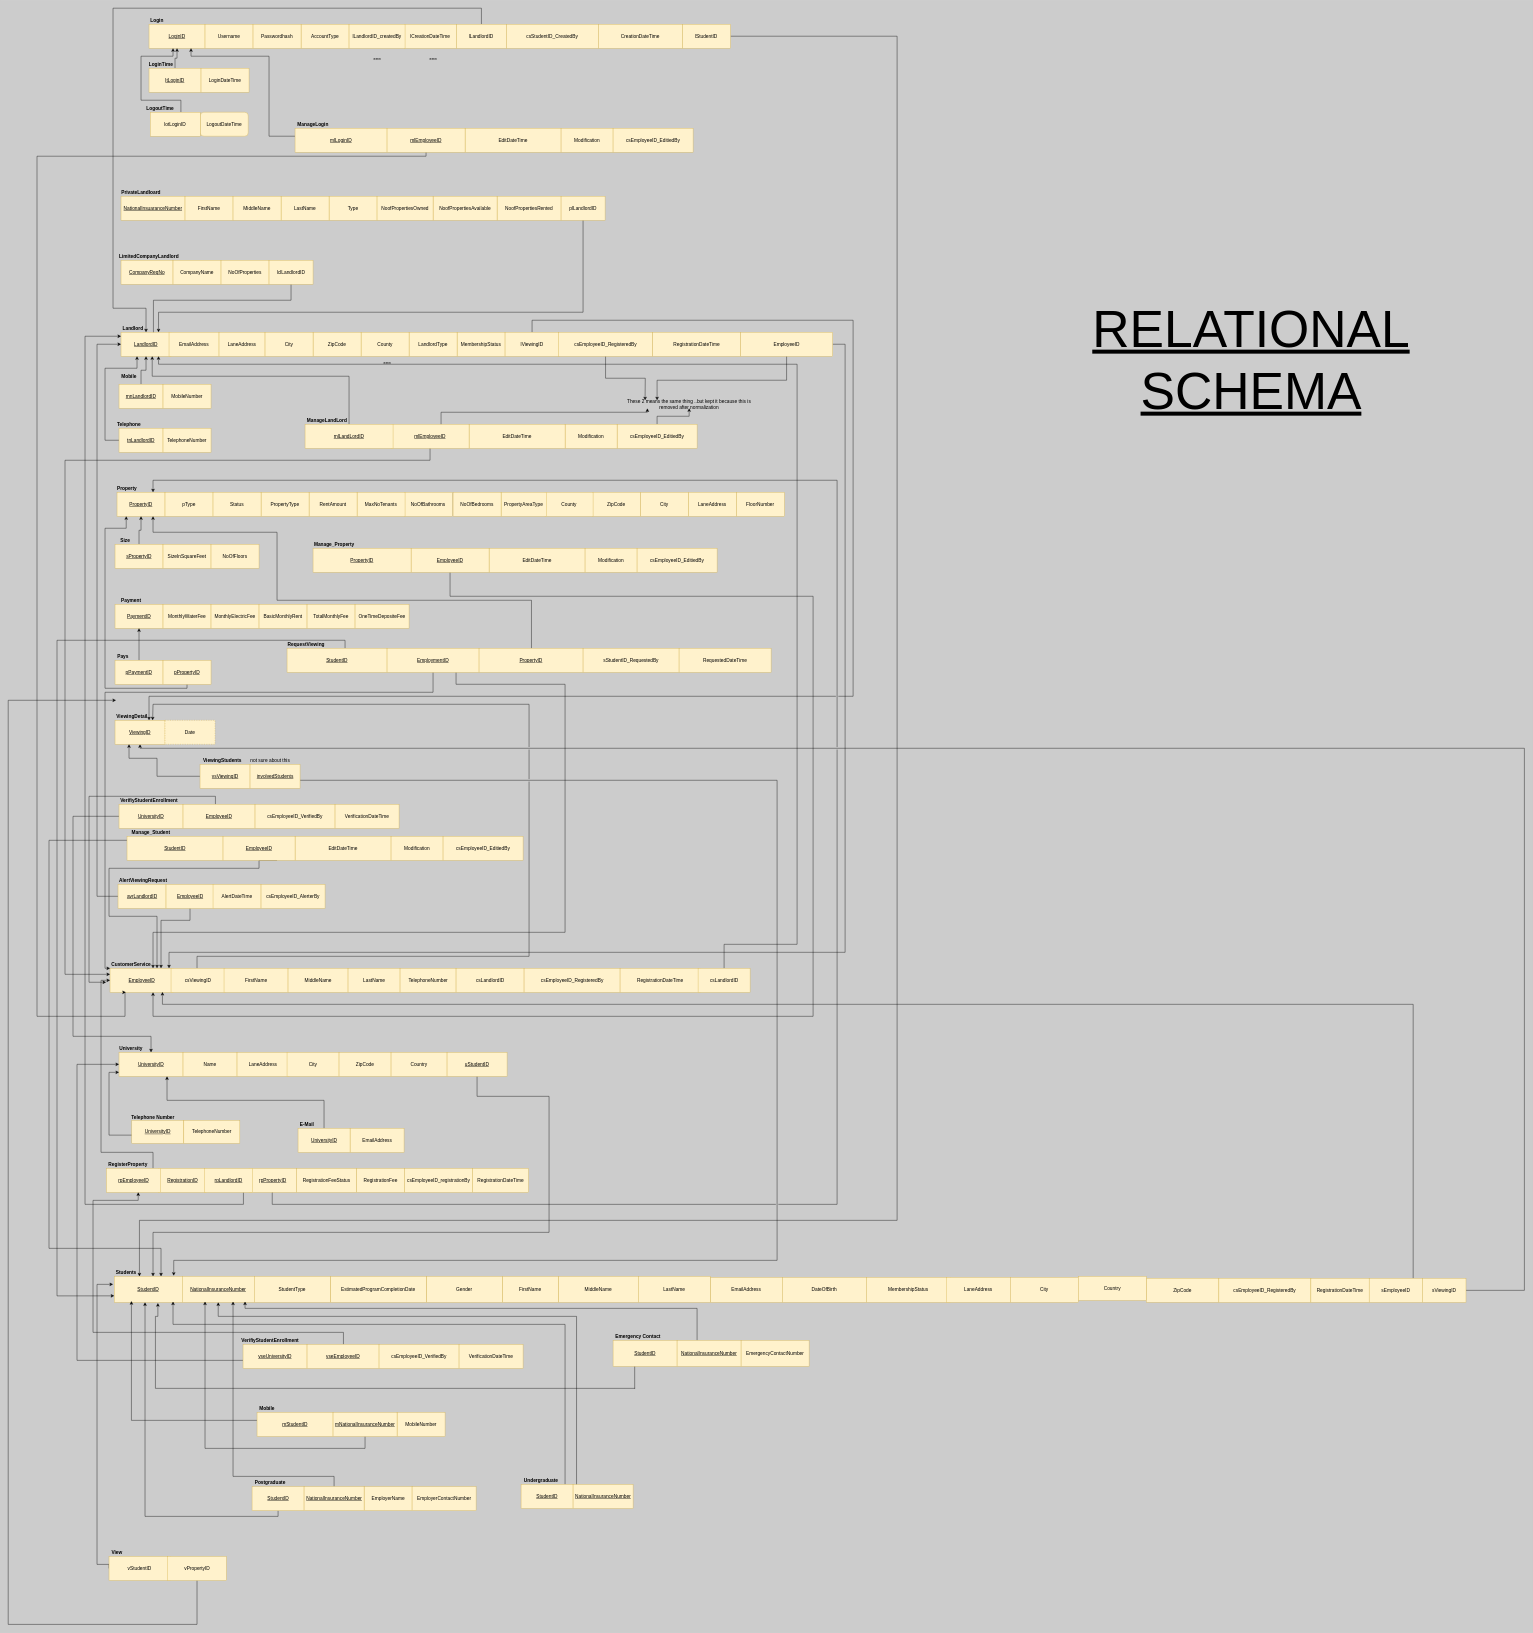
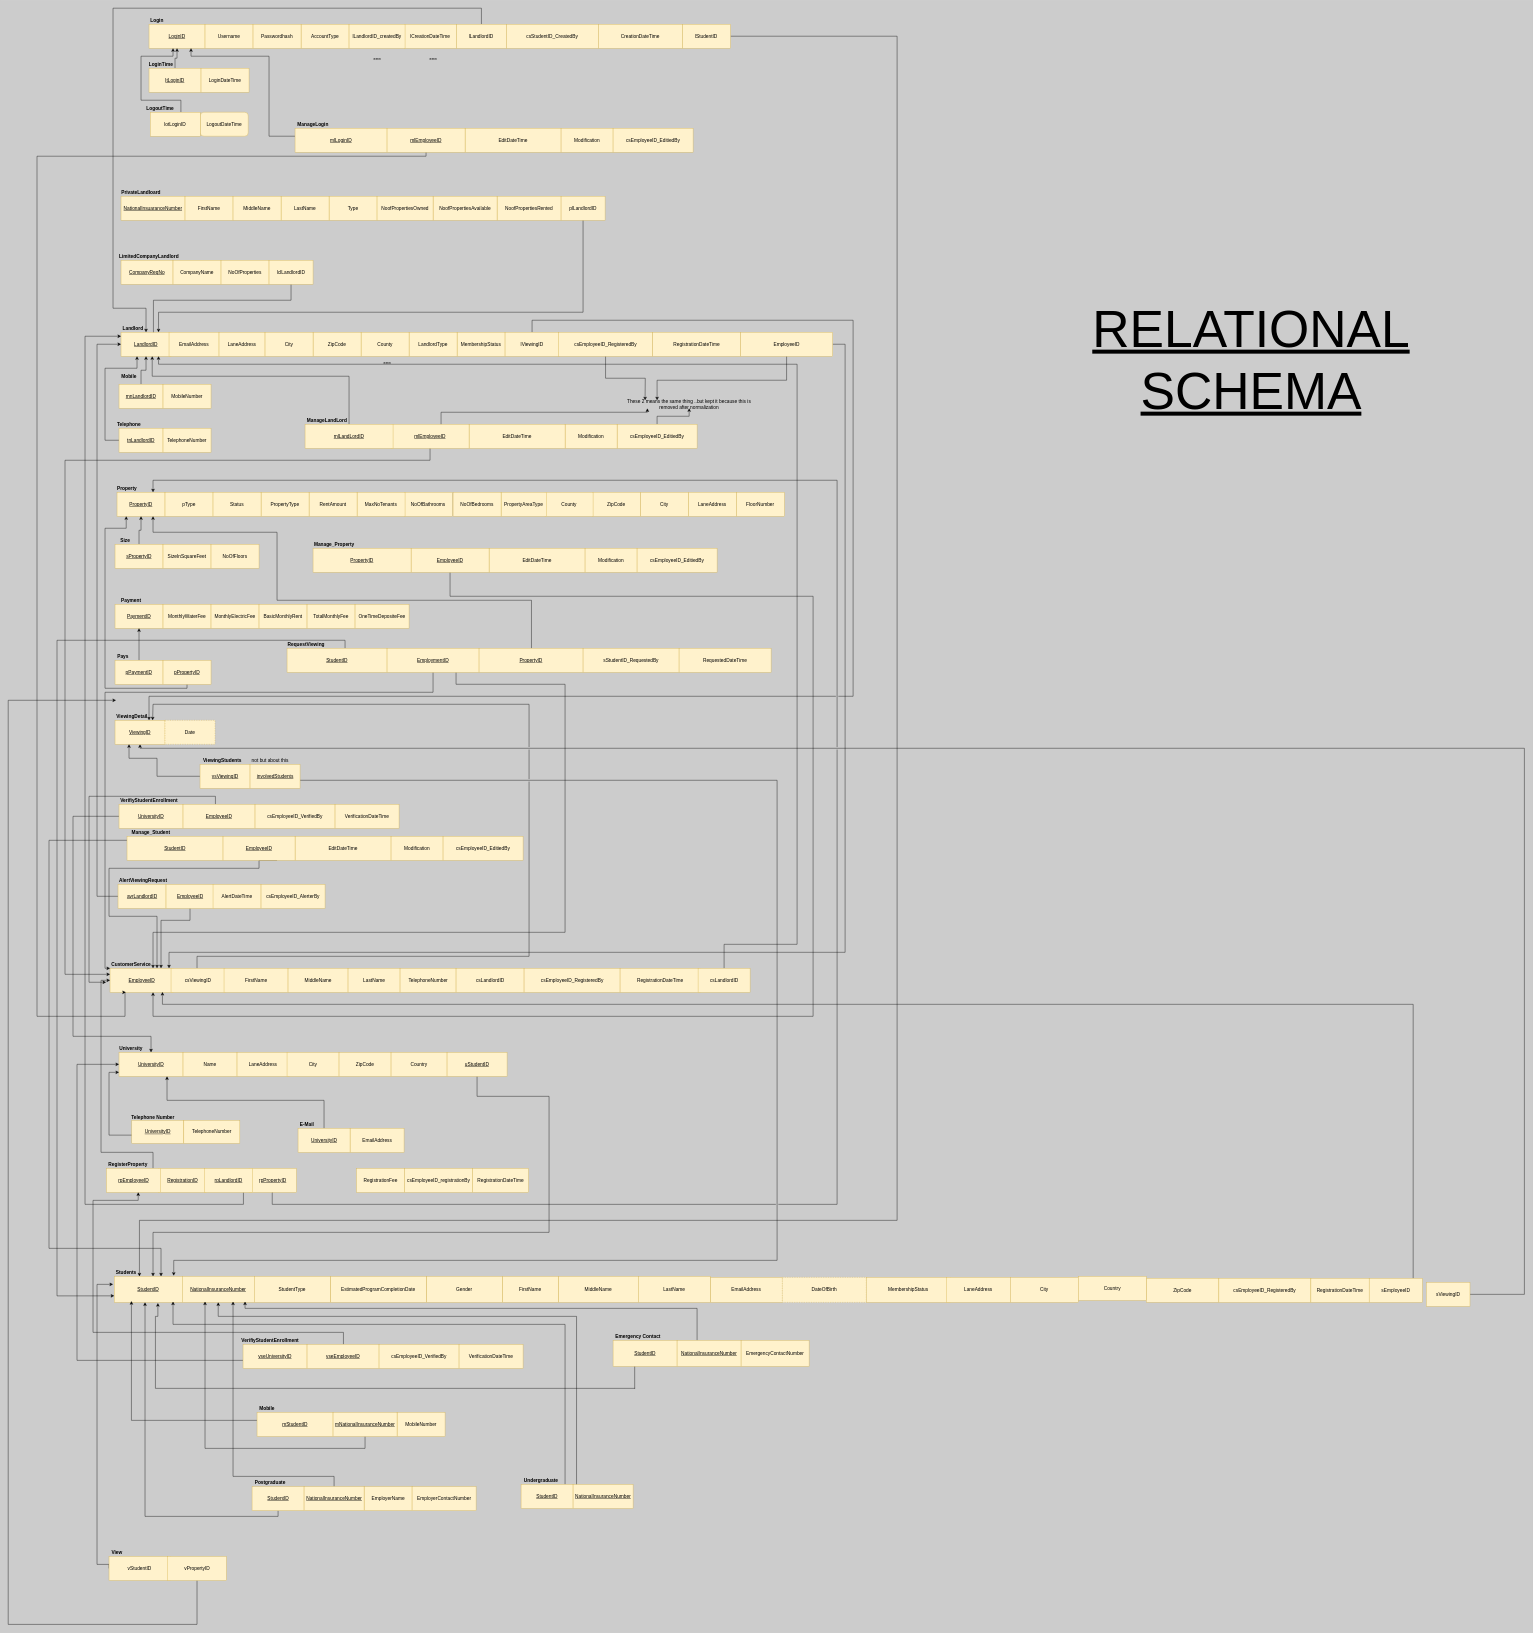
(270, 760) -> (270, 760)
(326, 1180) -> none
(824, 1290) -> (824, 1290)
(1444, 1290) -> (1448, 1294)
